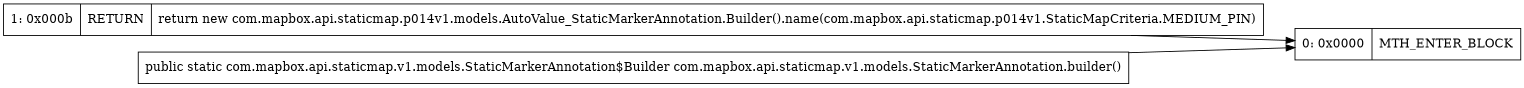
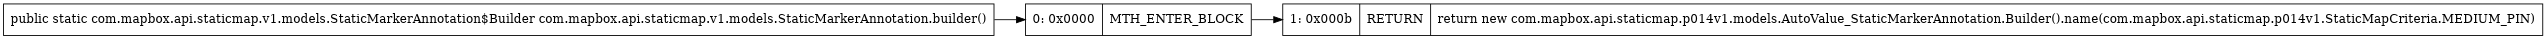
(1209, 38) -> (1263, 20)
